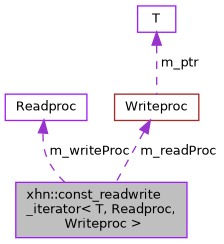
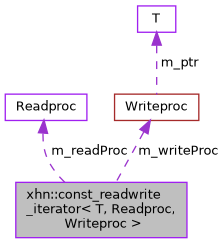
(88, 151) -> (88, 151)
(176, 151) -> (176, 151)
